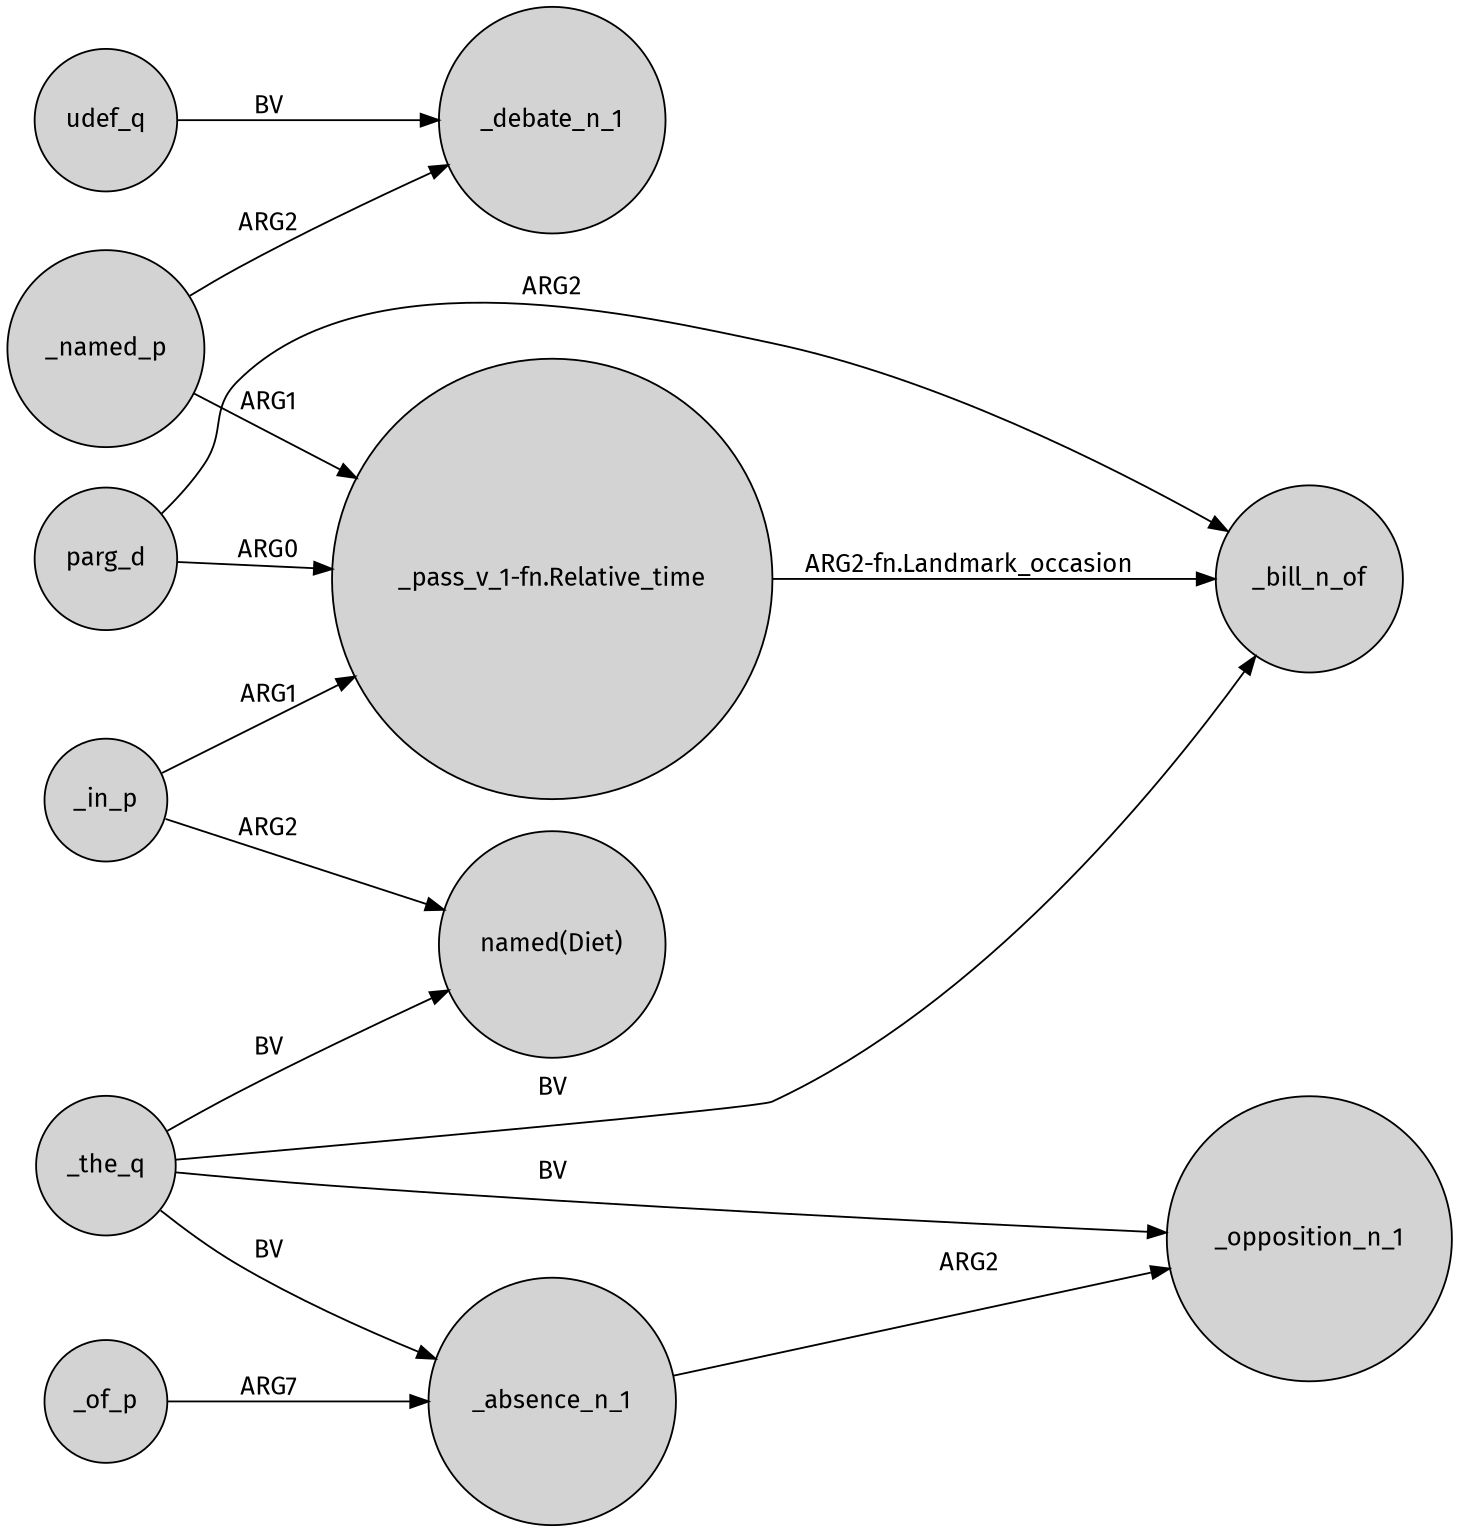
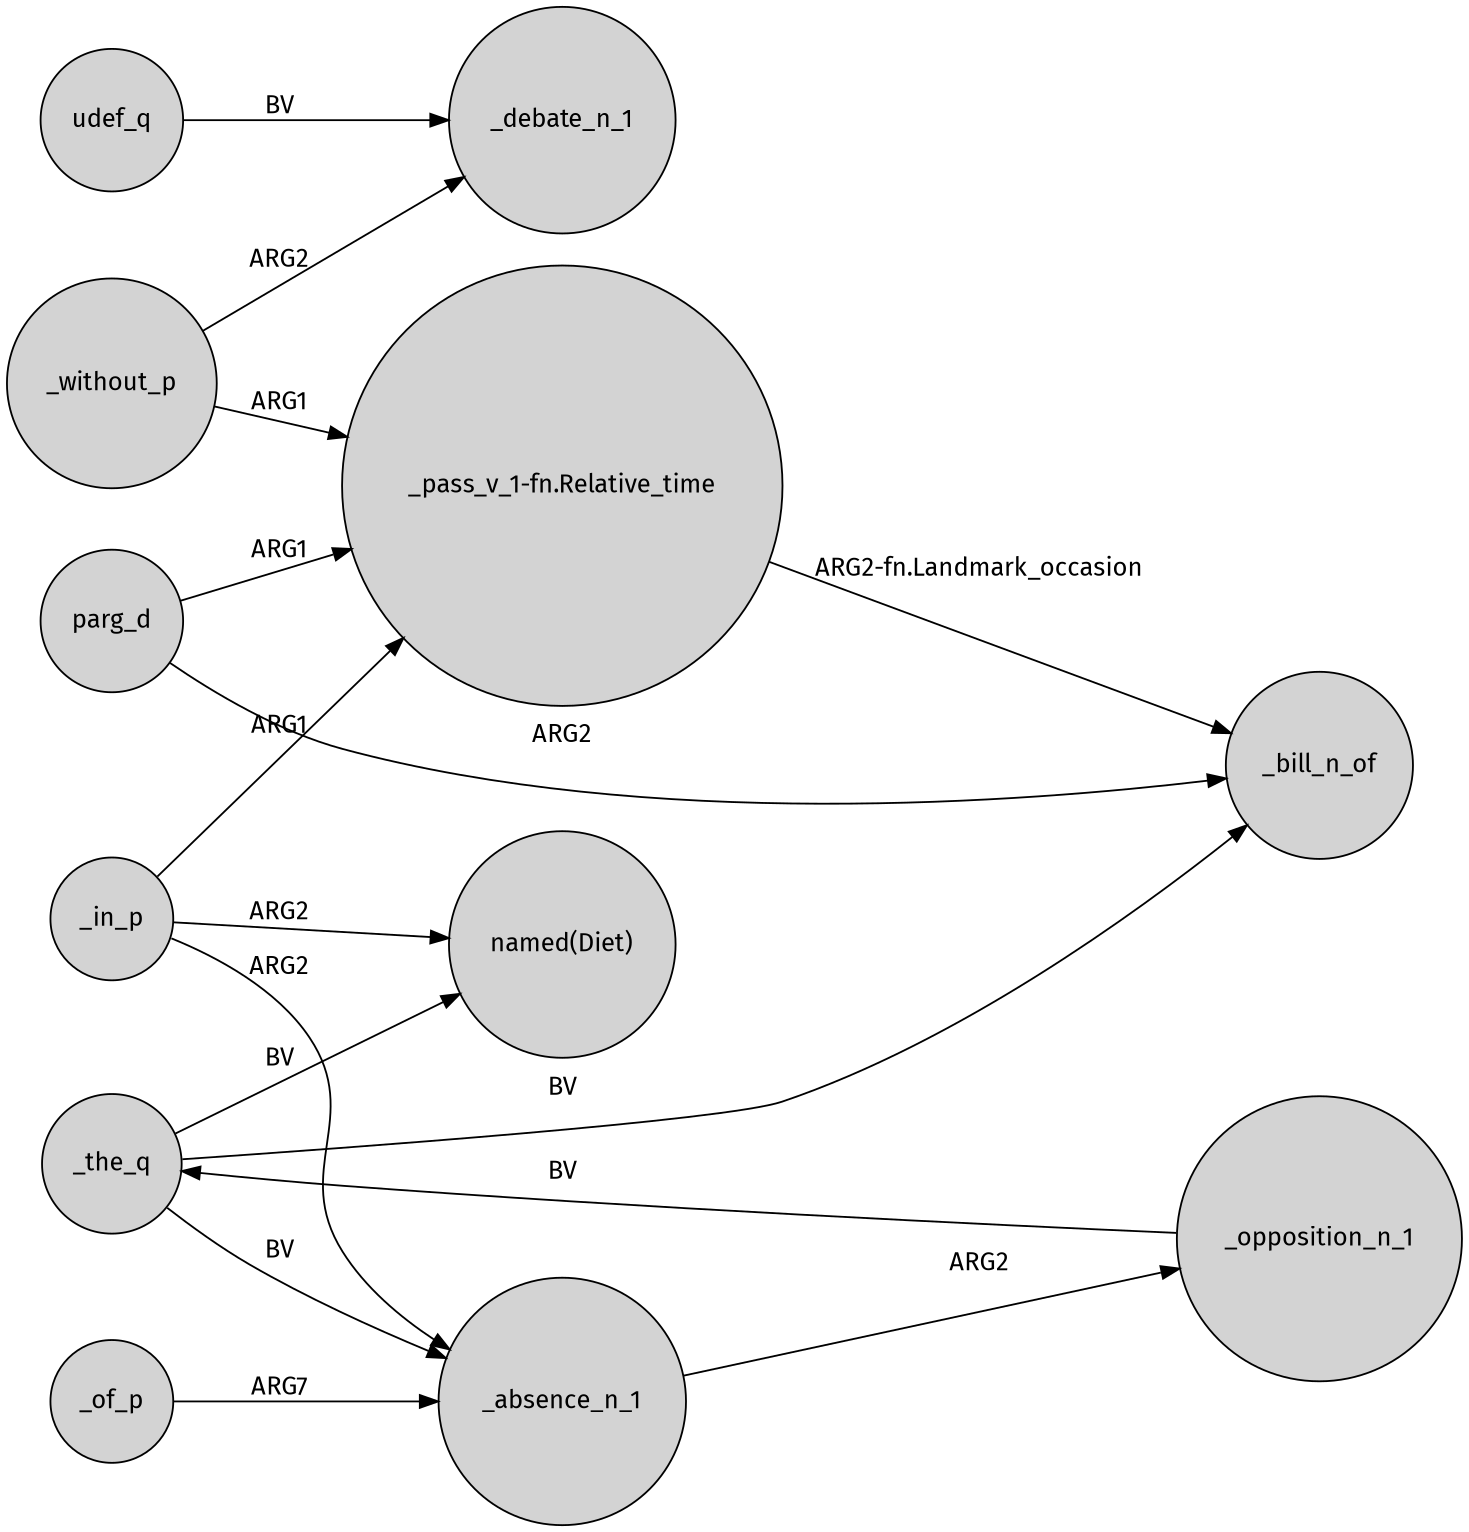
(106, 349) -> (112, 383)
(268, 551) -> (279, 551)
none -> (330, 1122)
(661, 1207) -> (688, 1208)
